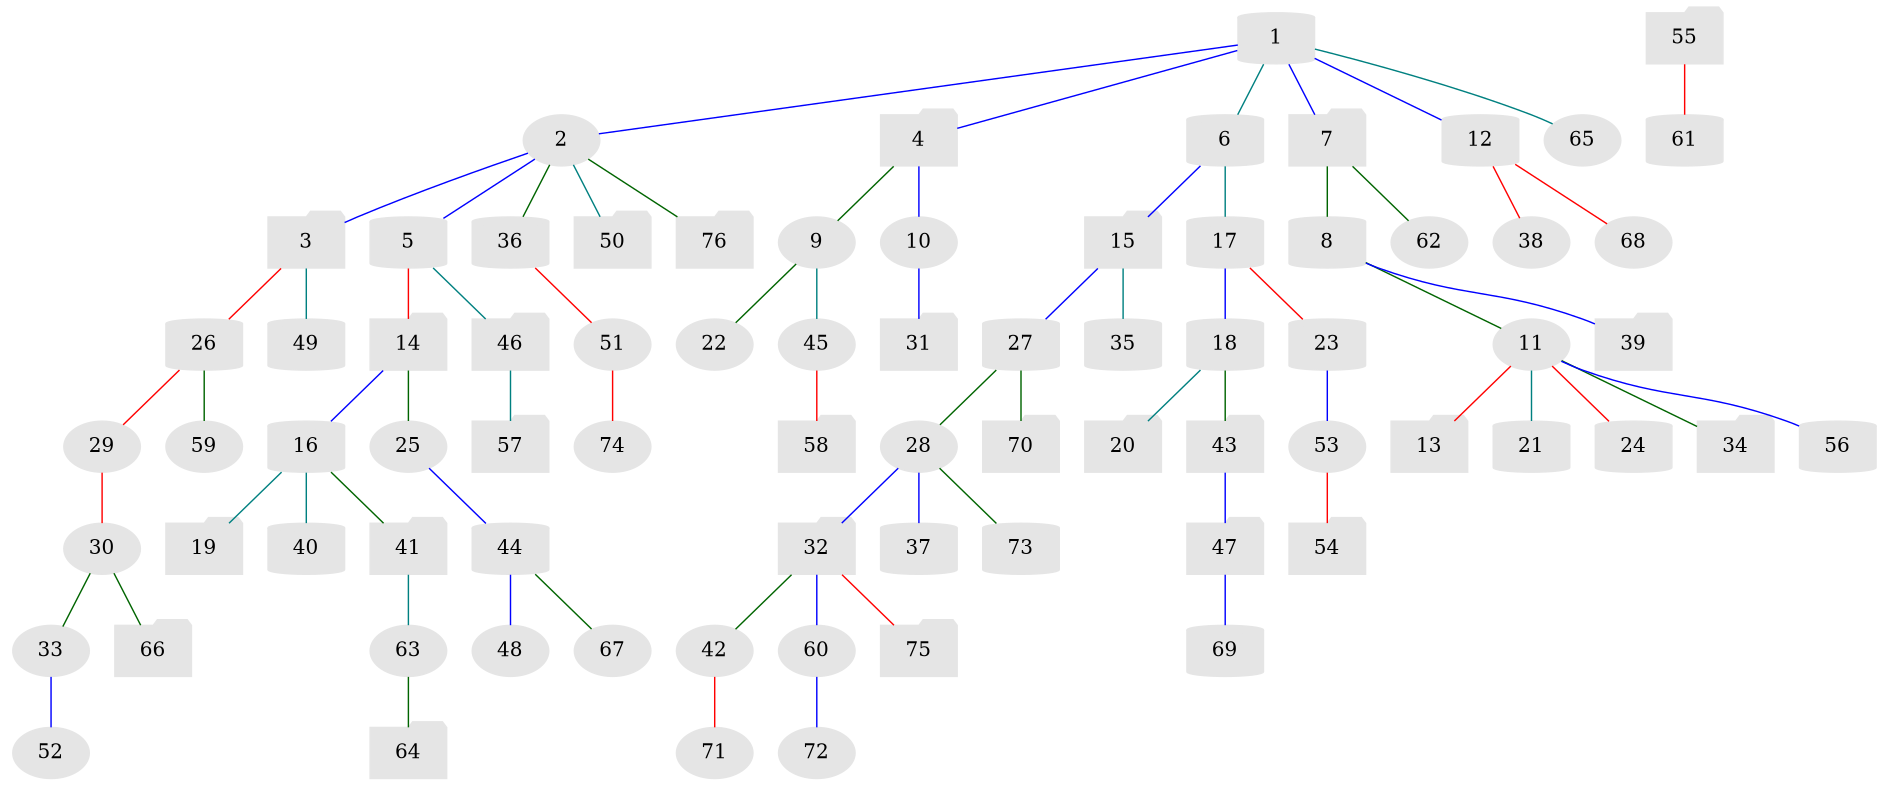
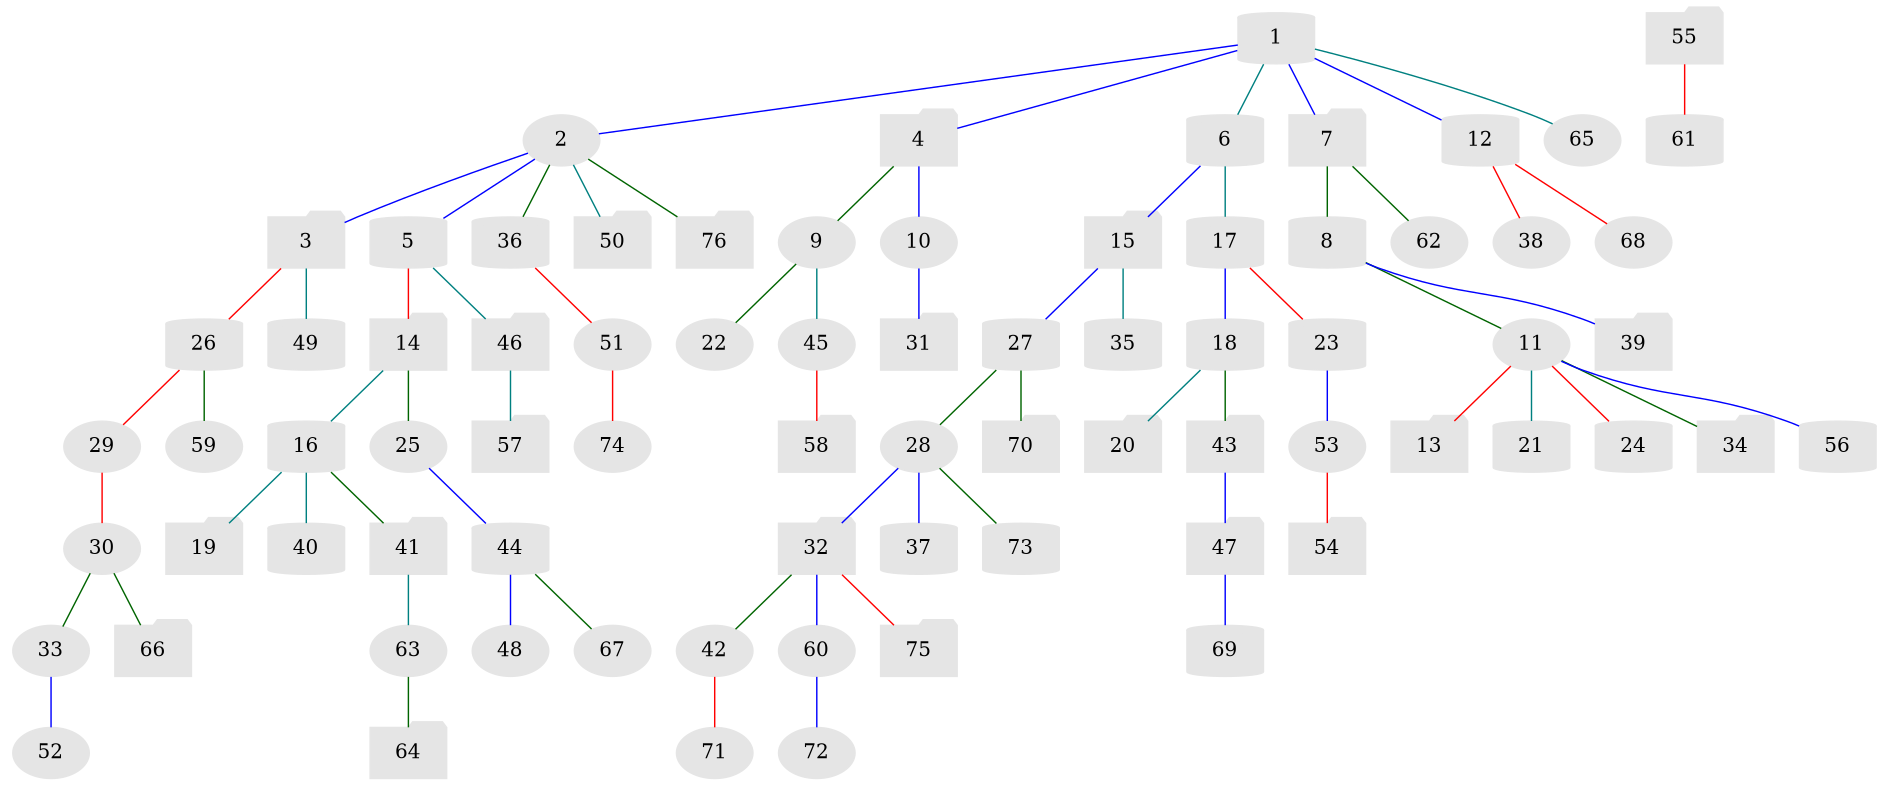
(357, 396) -> (357, 396)
